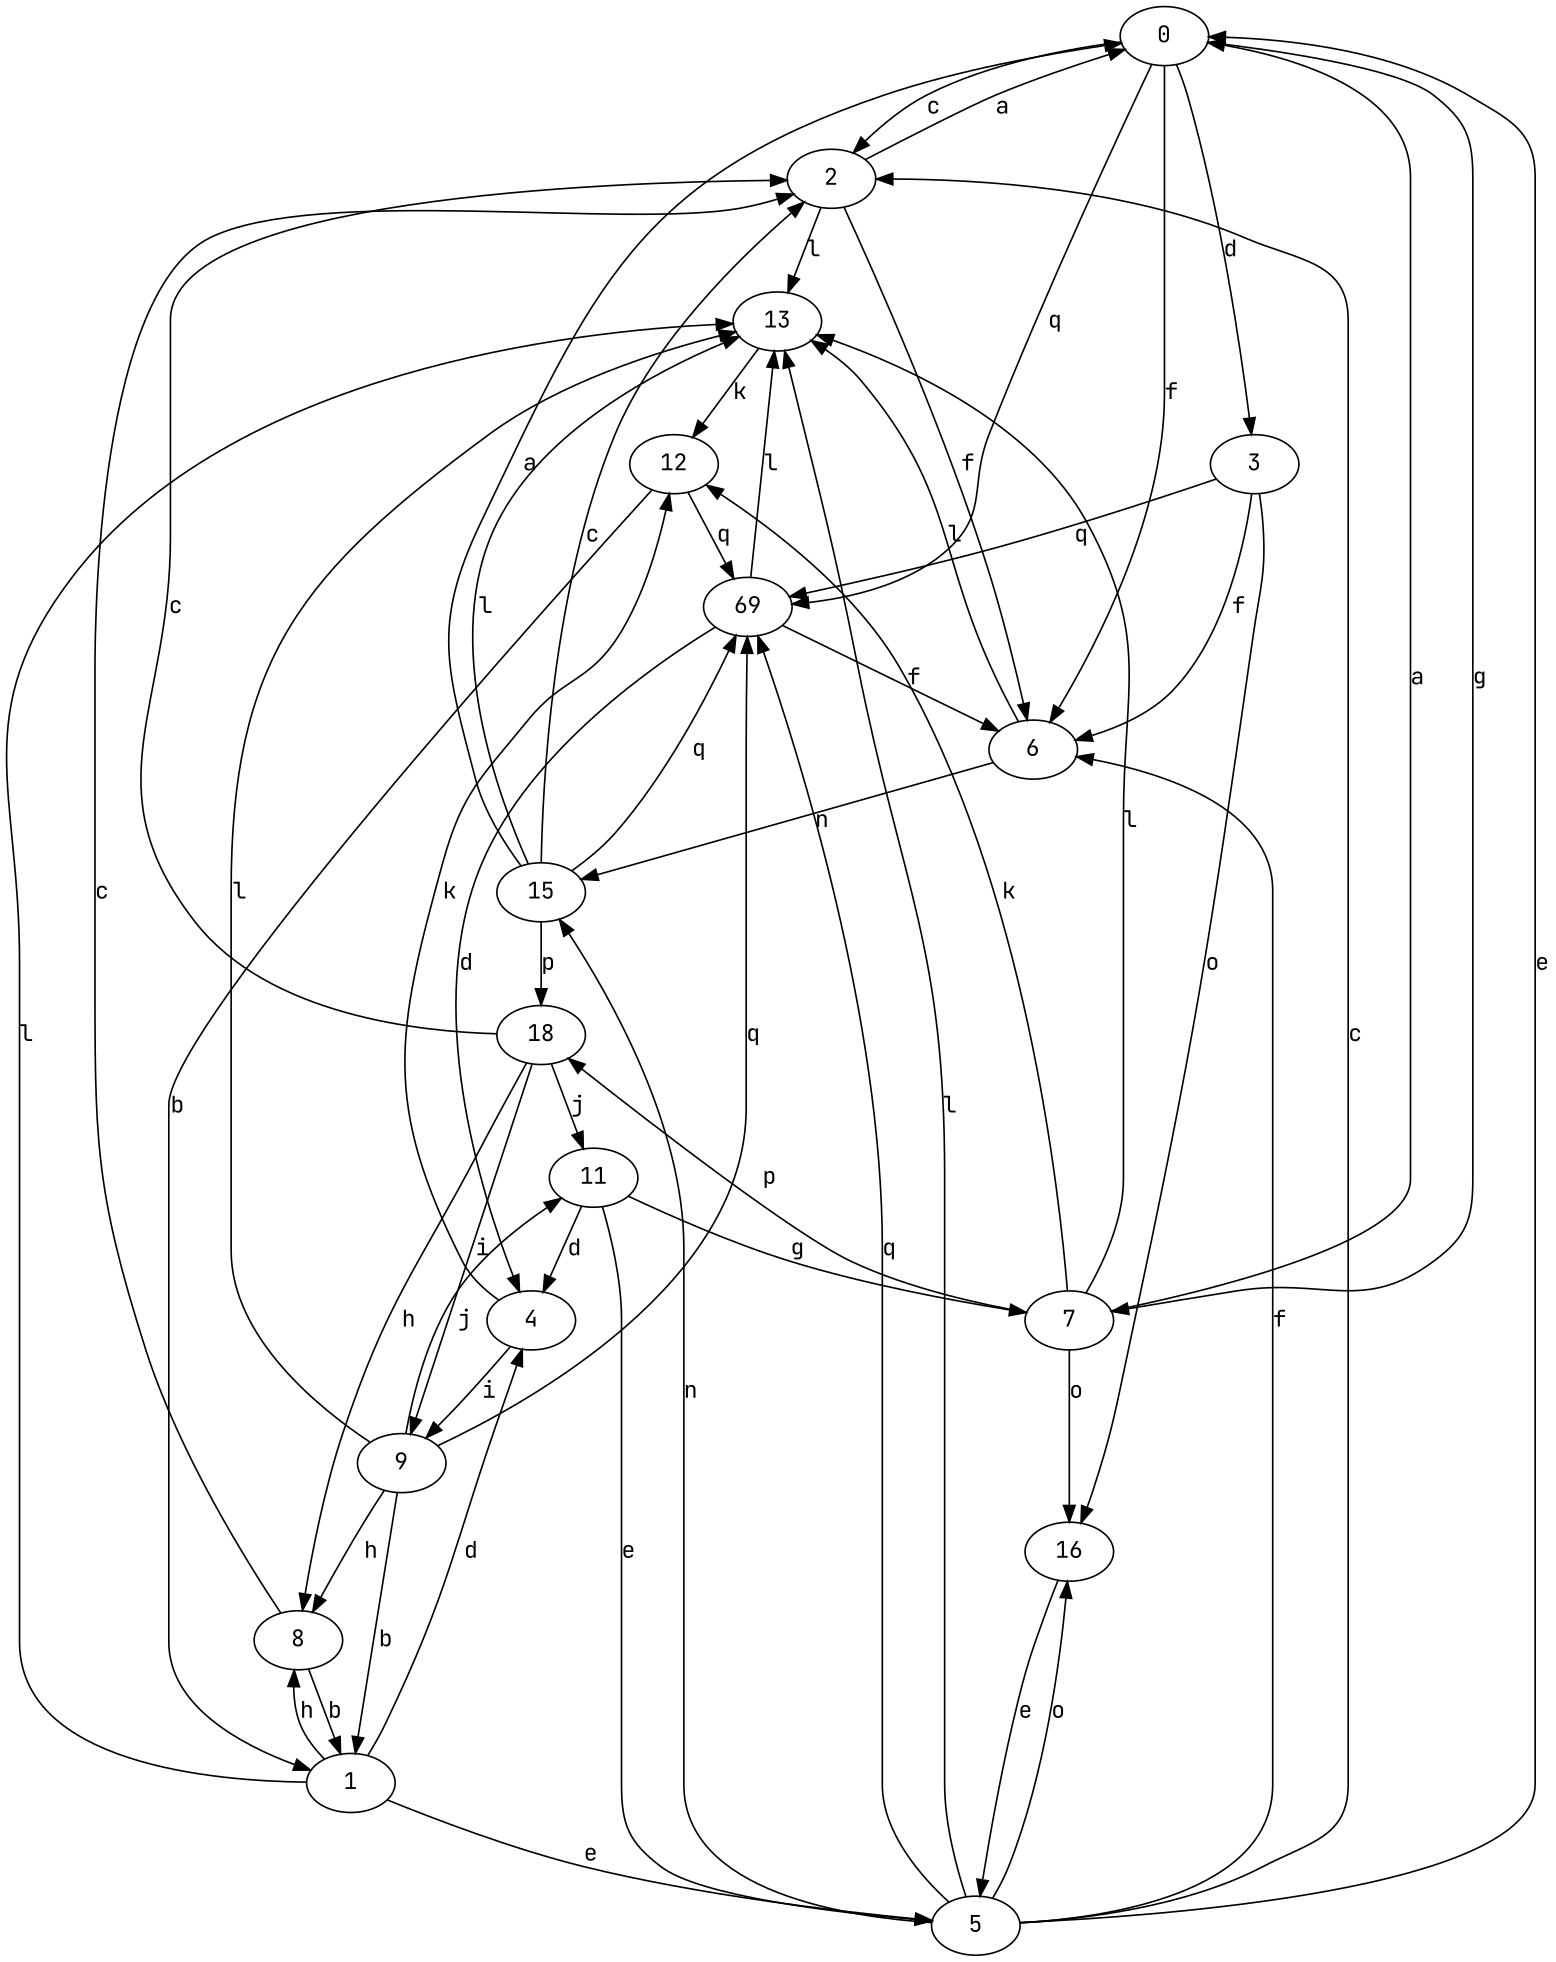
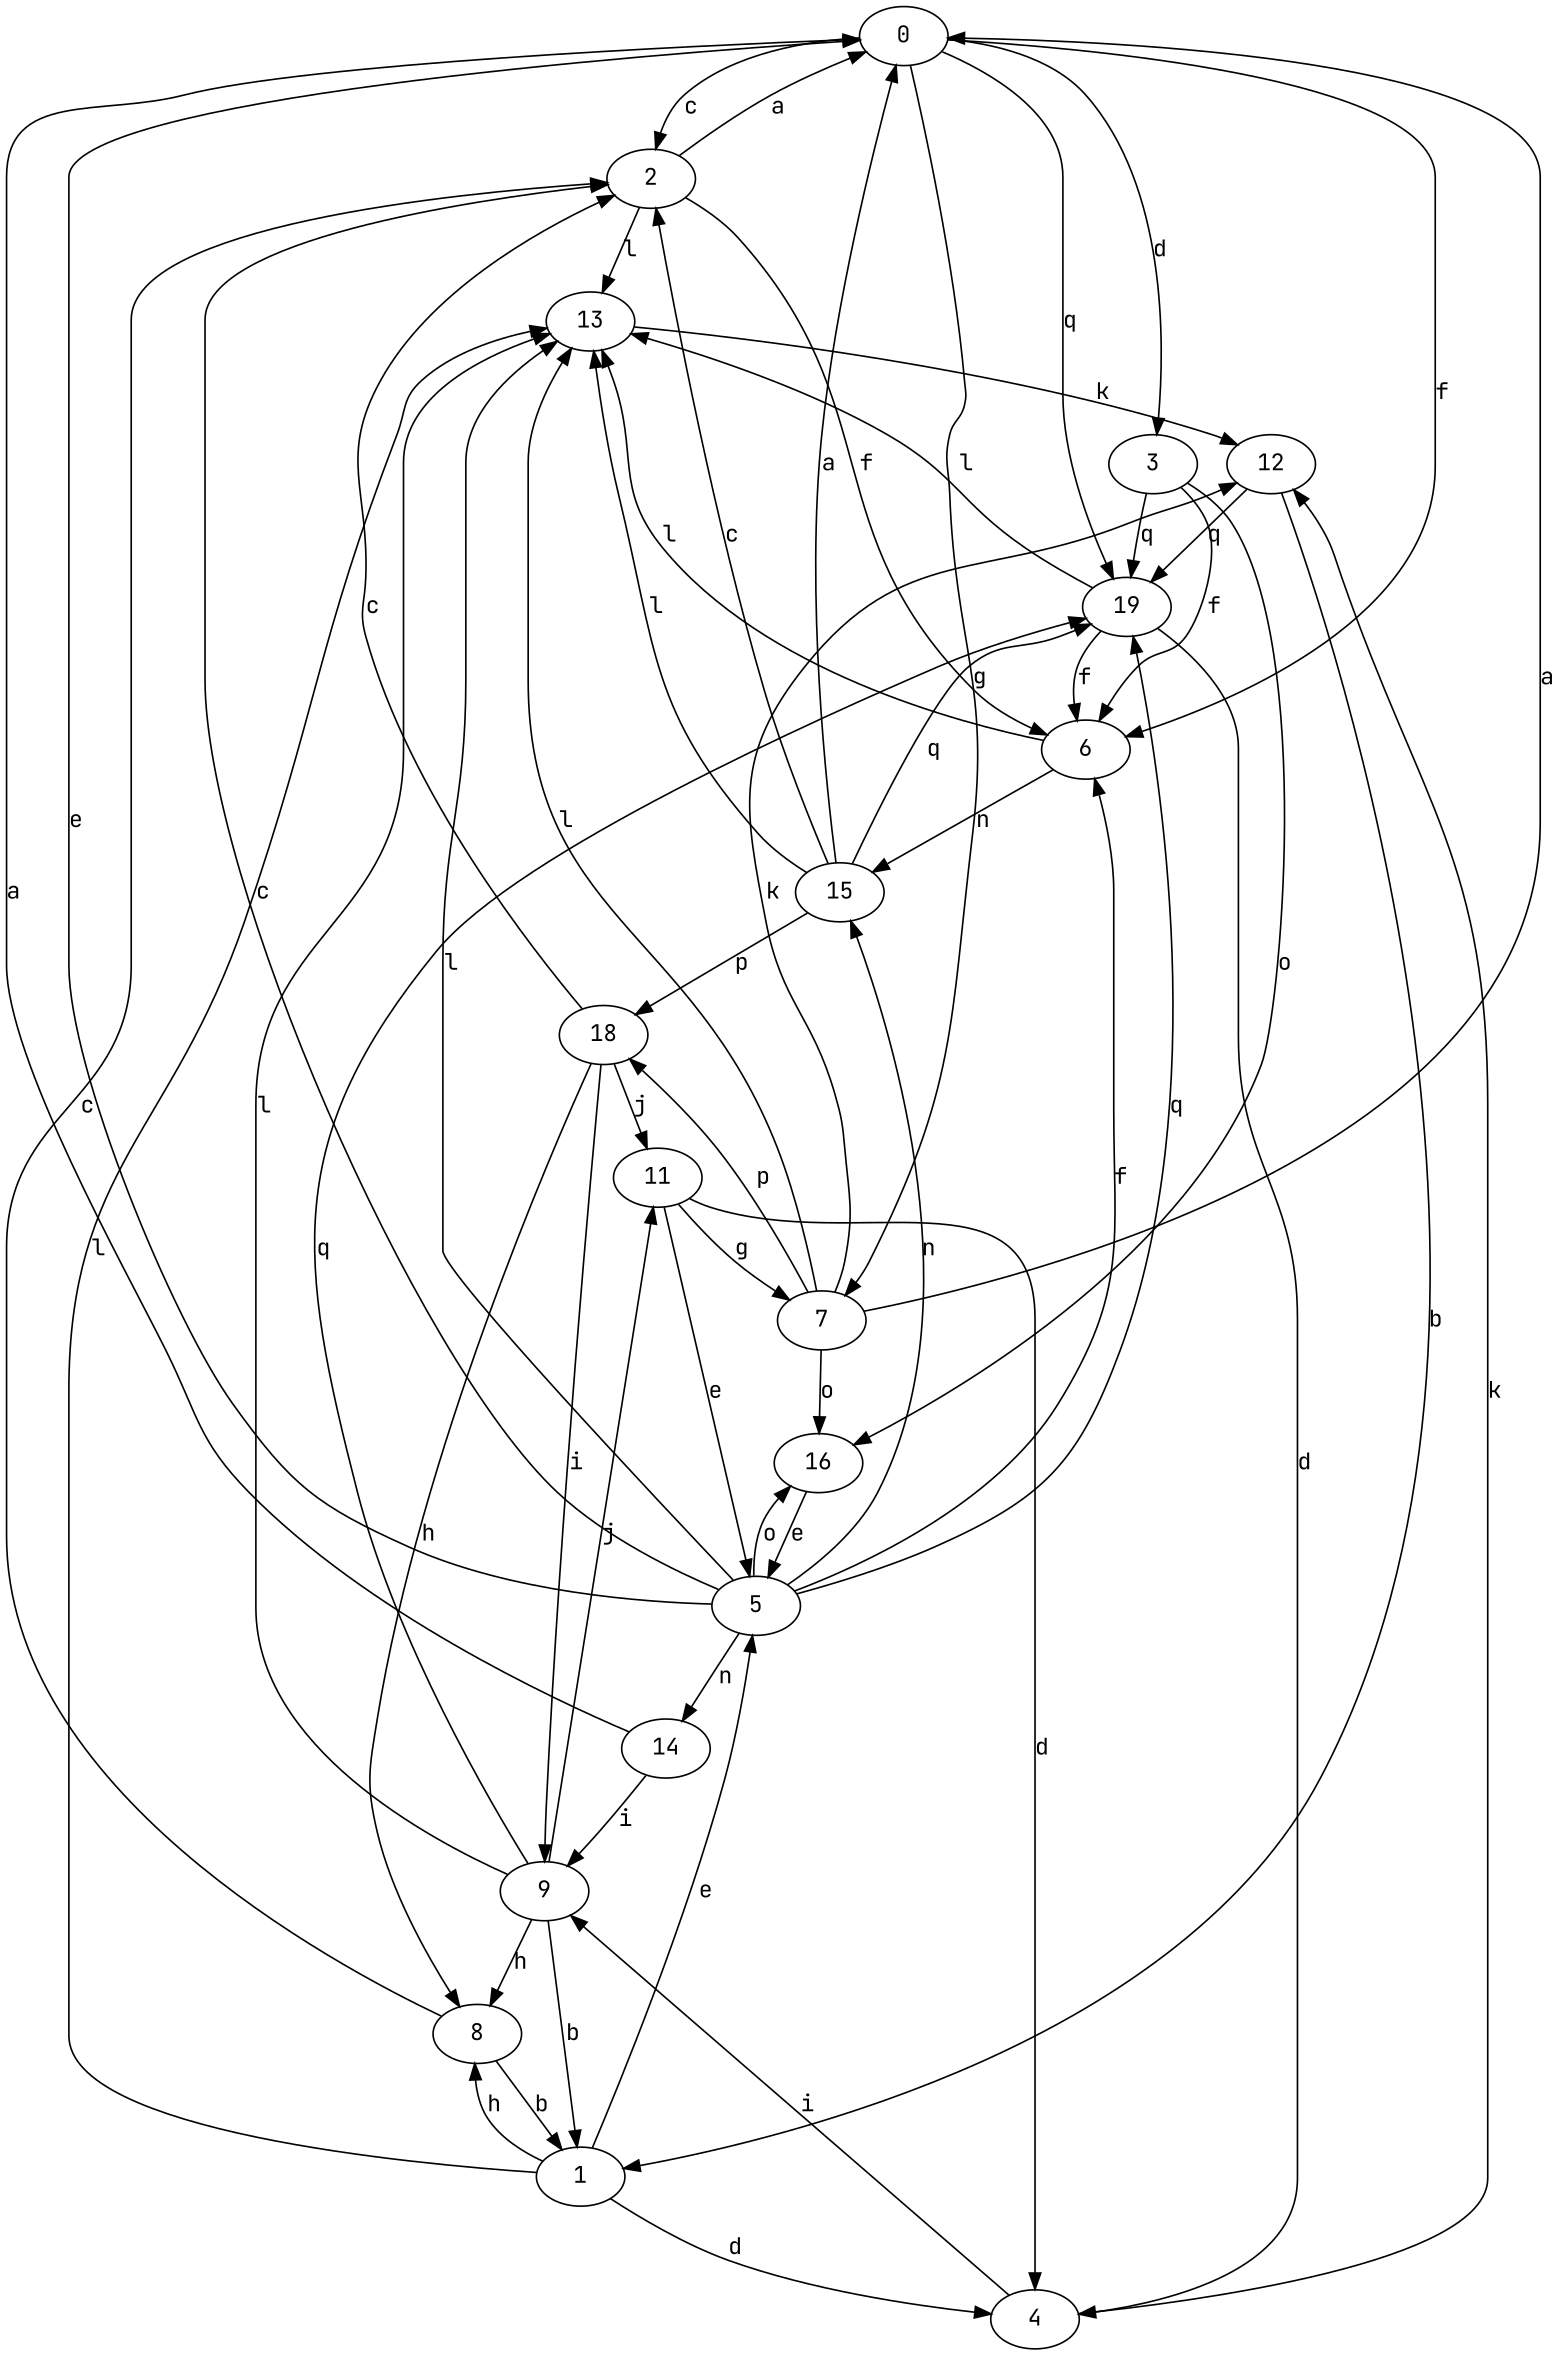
(748, 607) -> (1127, 607)
none -> (666, 1749)
